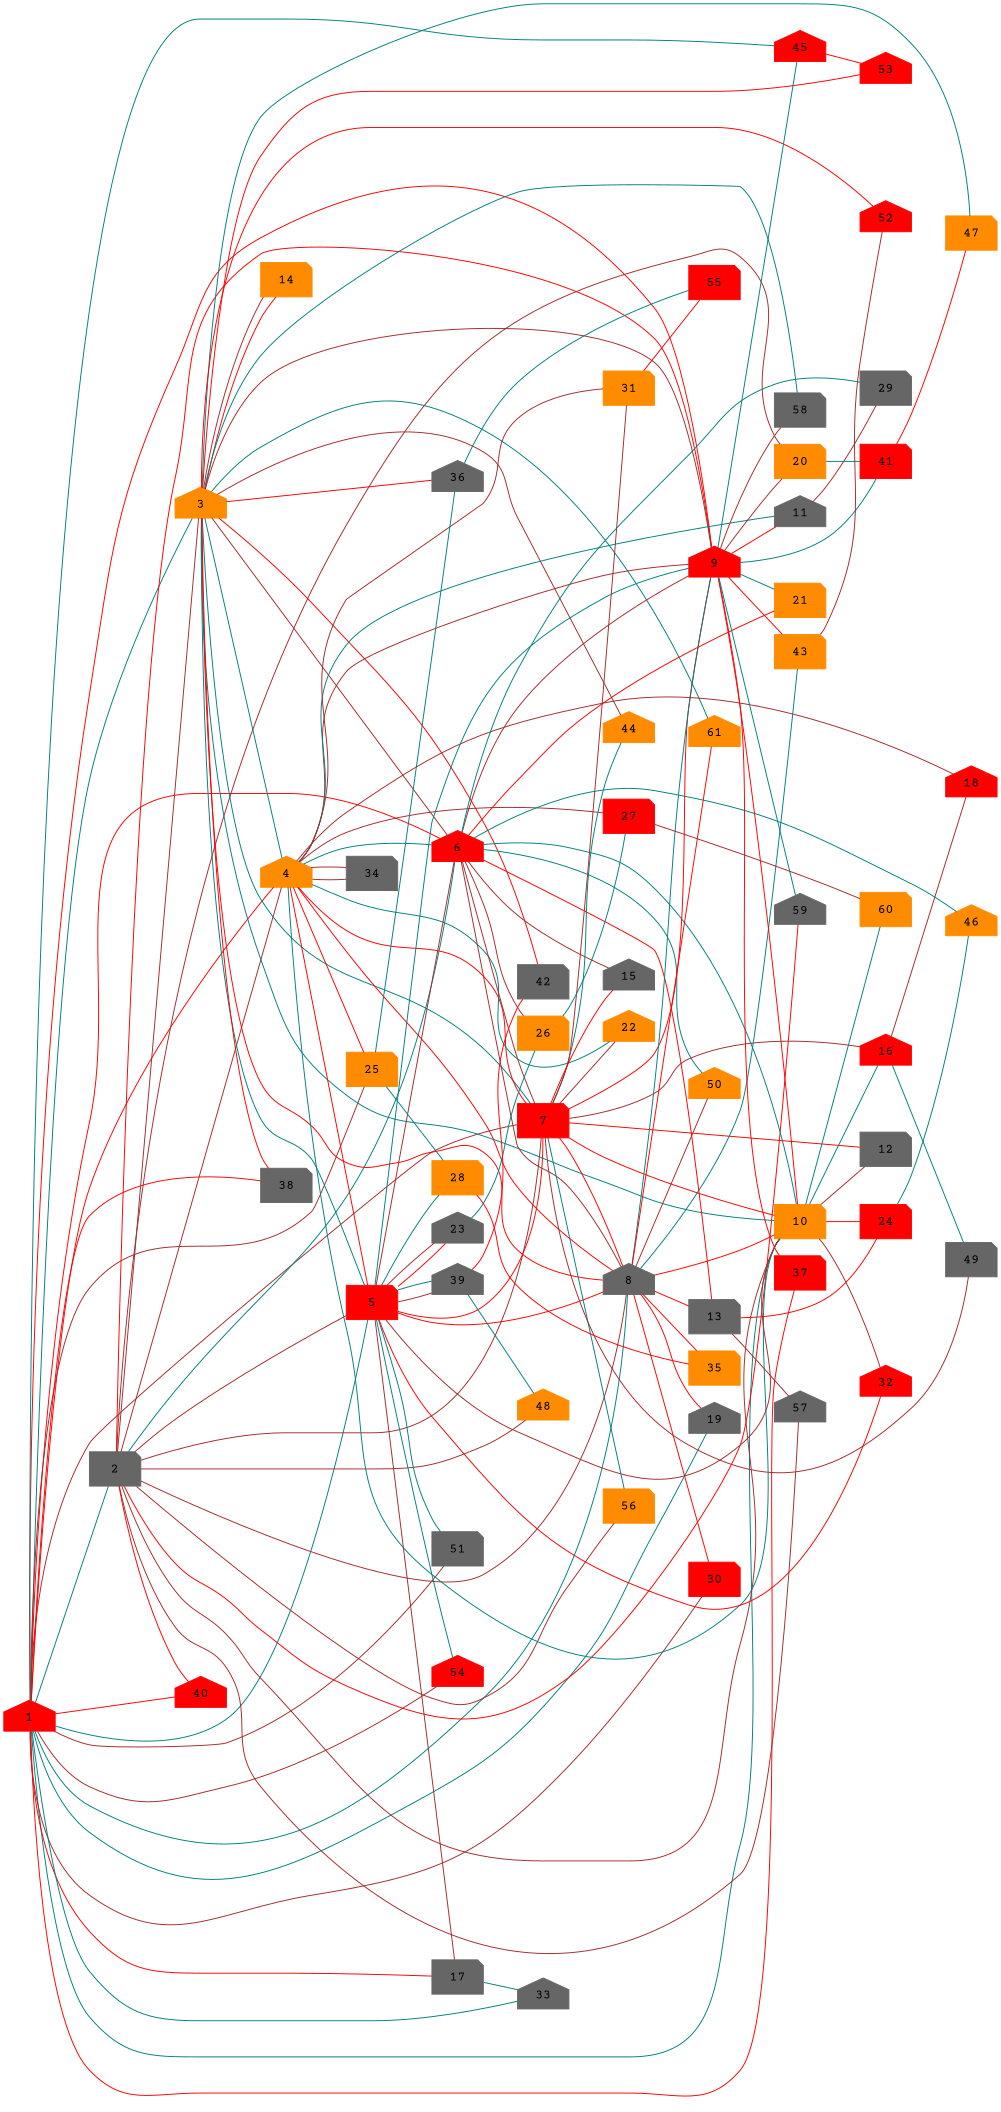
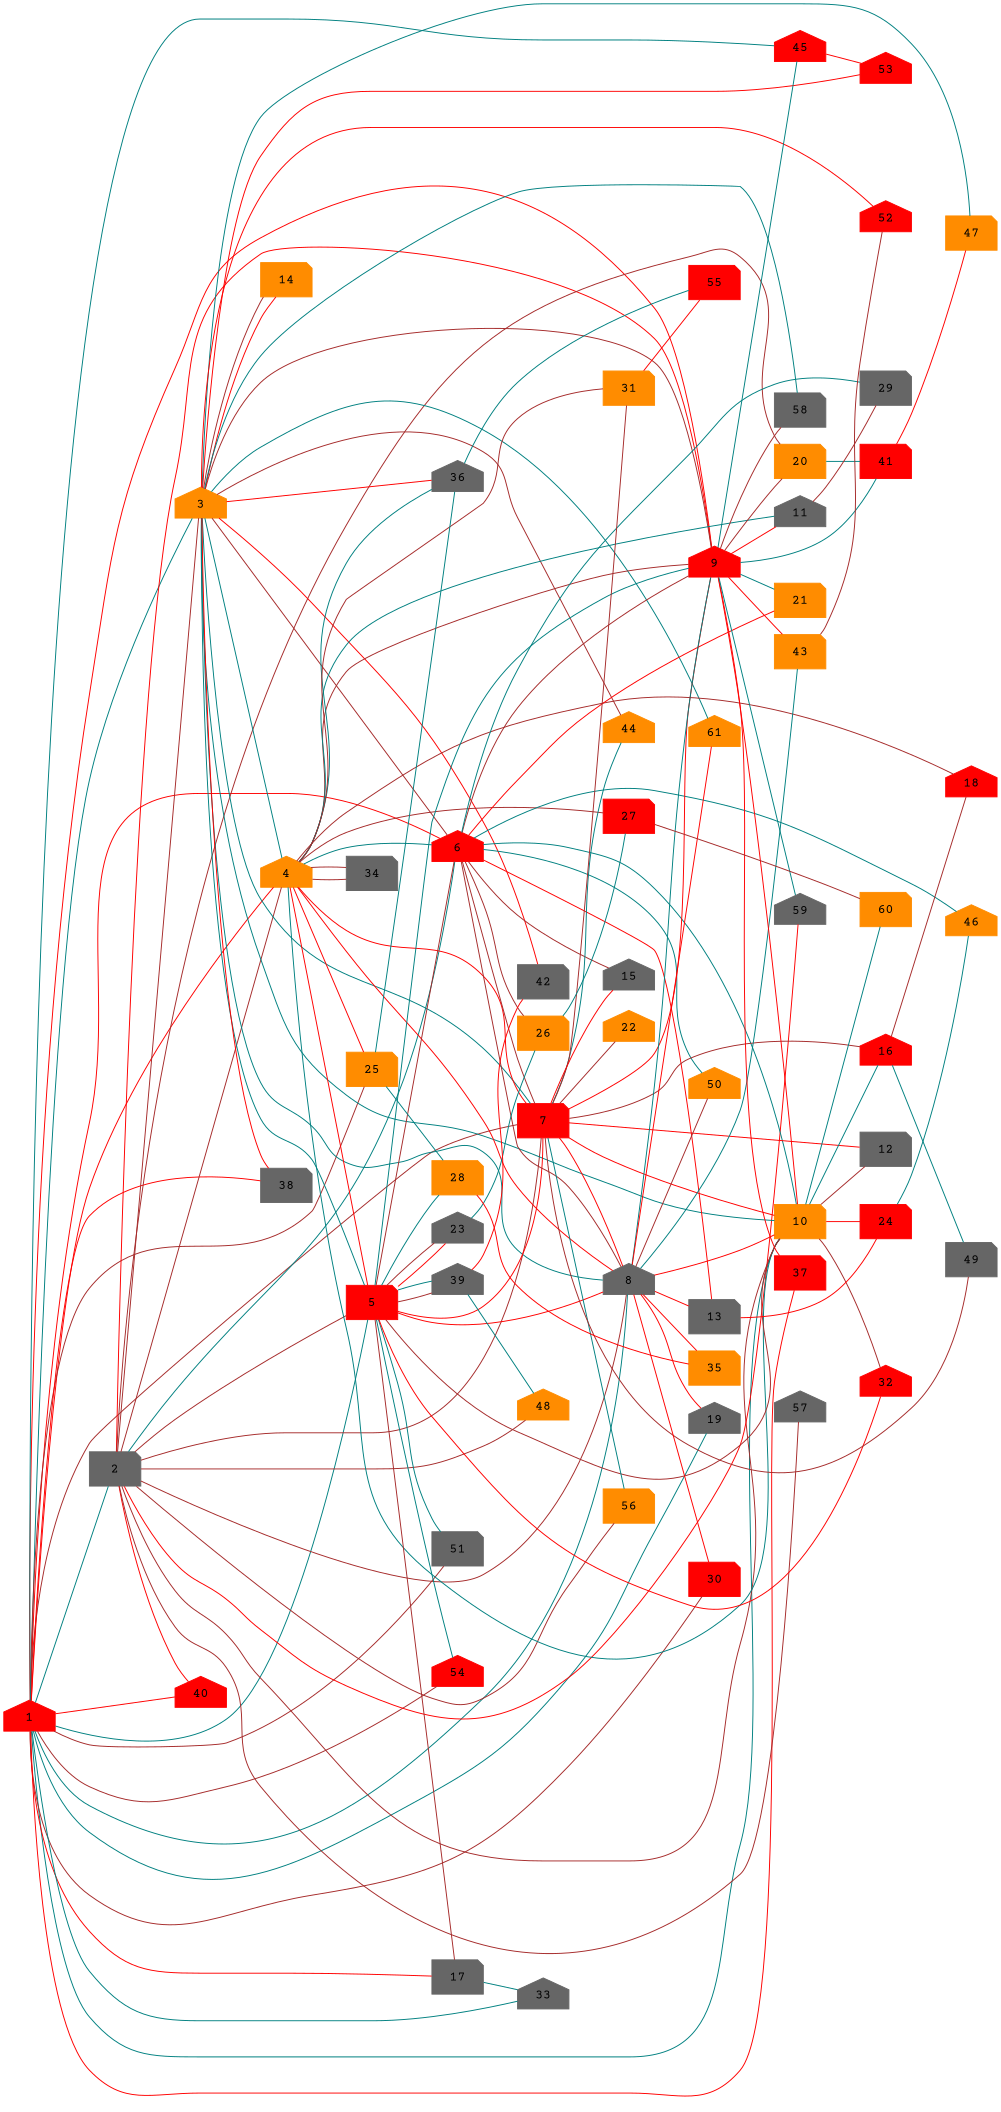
(465, 934) -> (322, 635)
(238, 1006) -> (238, 1006)
(761, 1365) -> none
